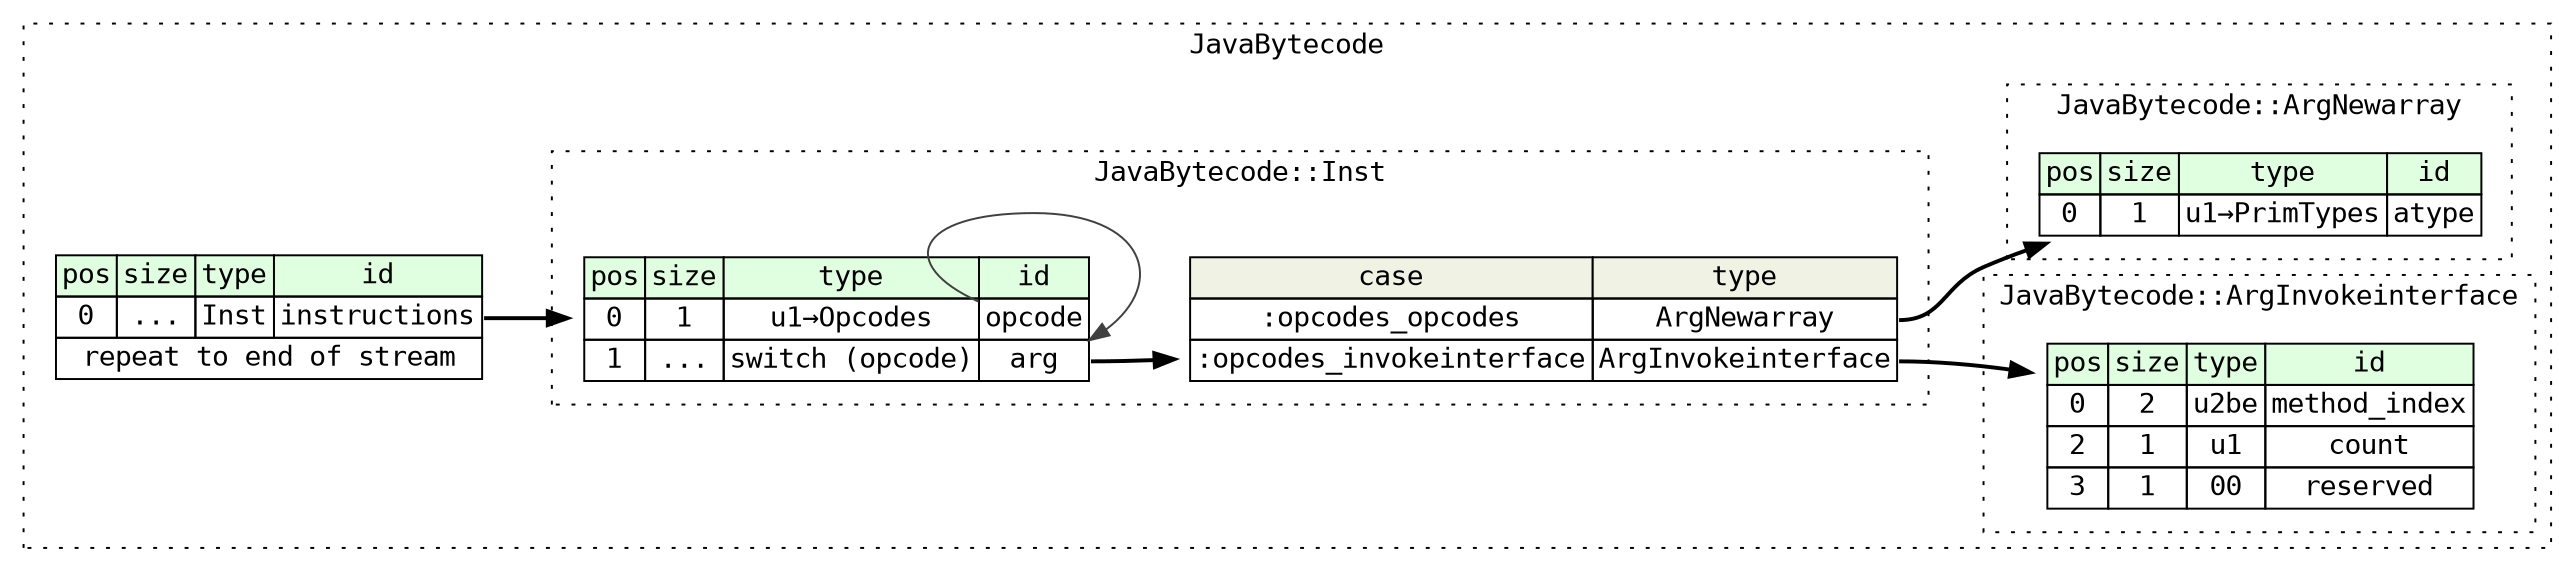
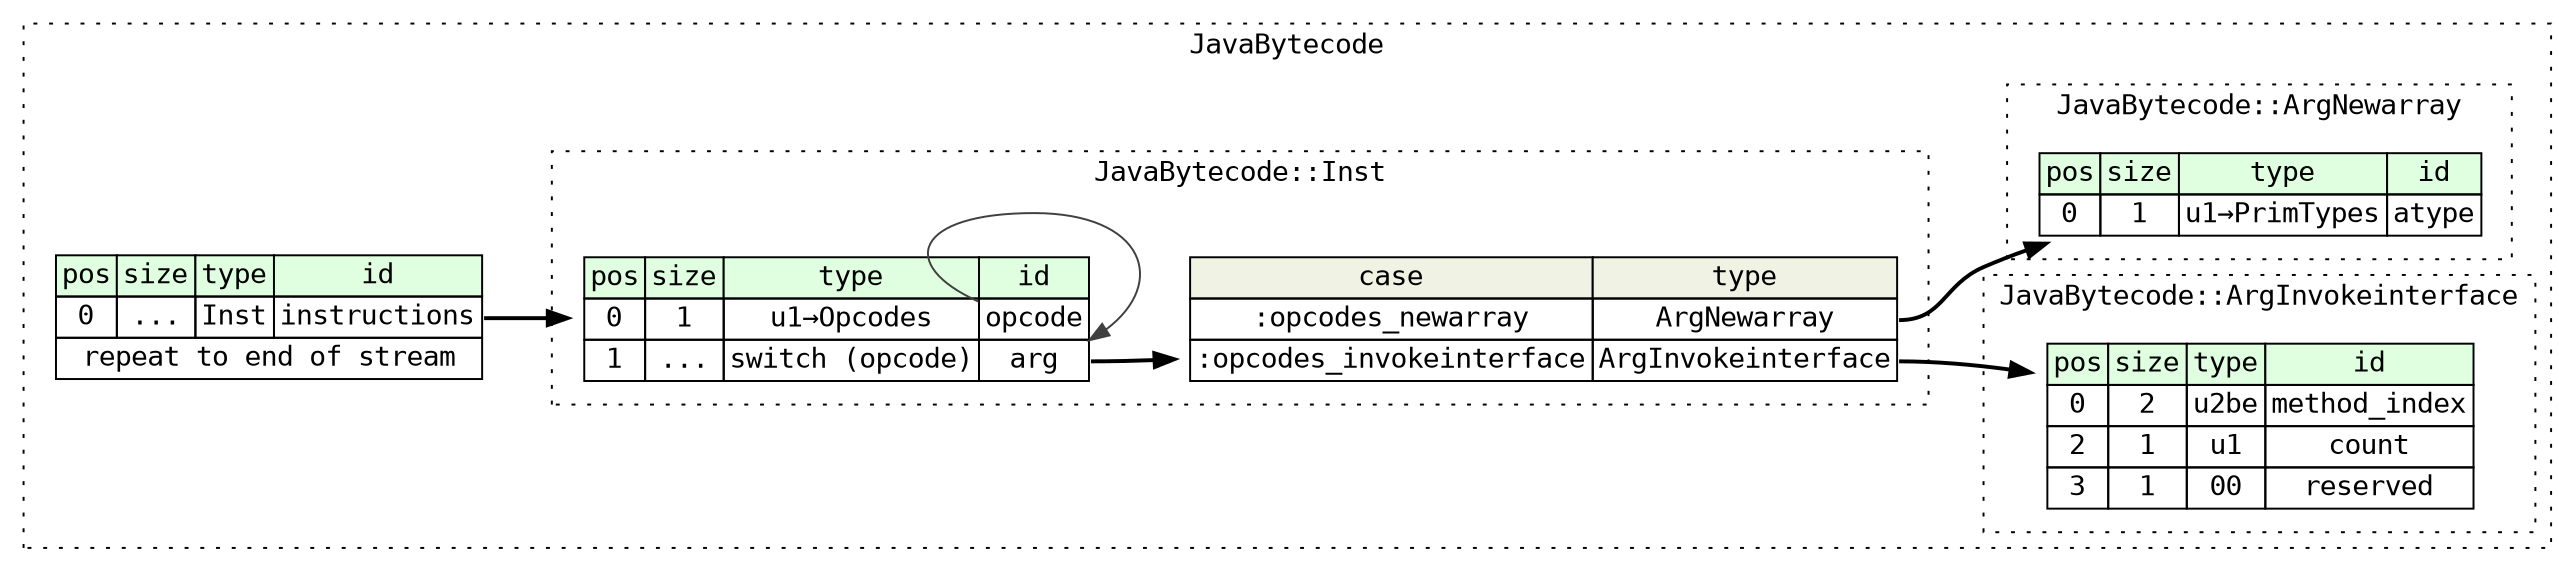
(1391, 318) -> (1391, 318)
